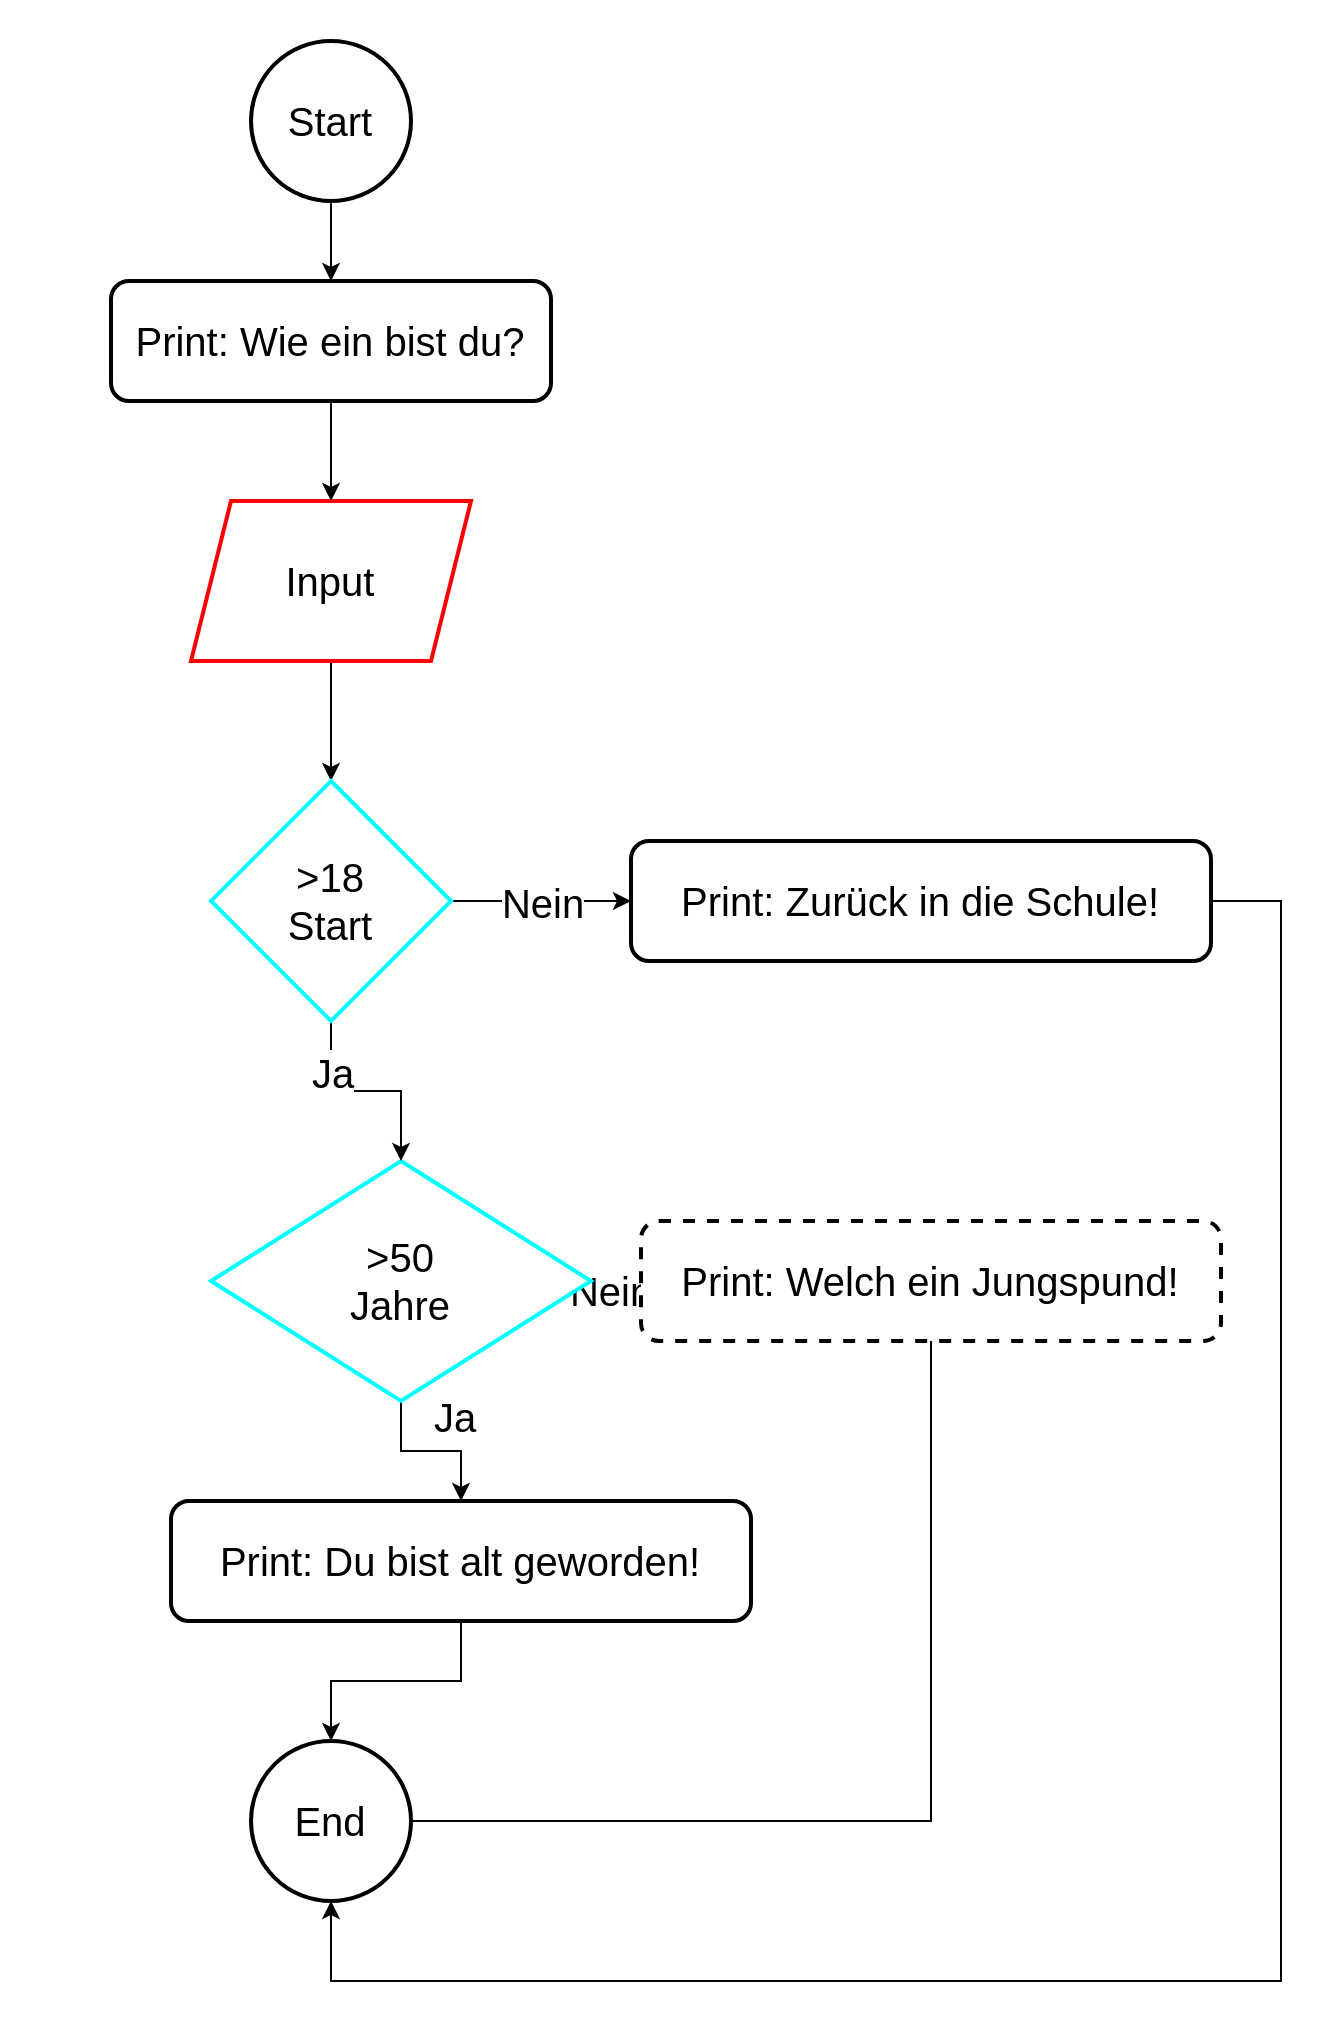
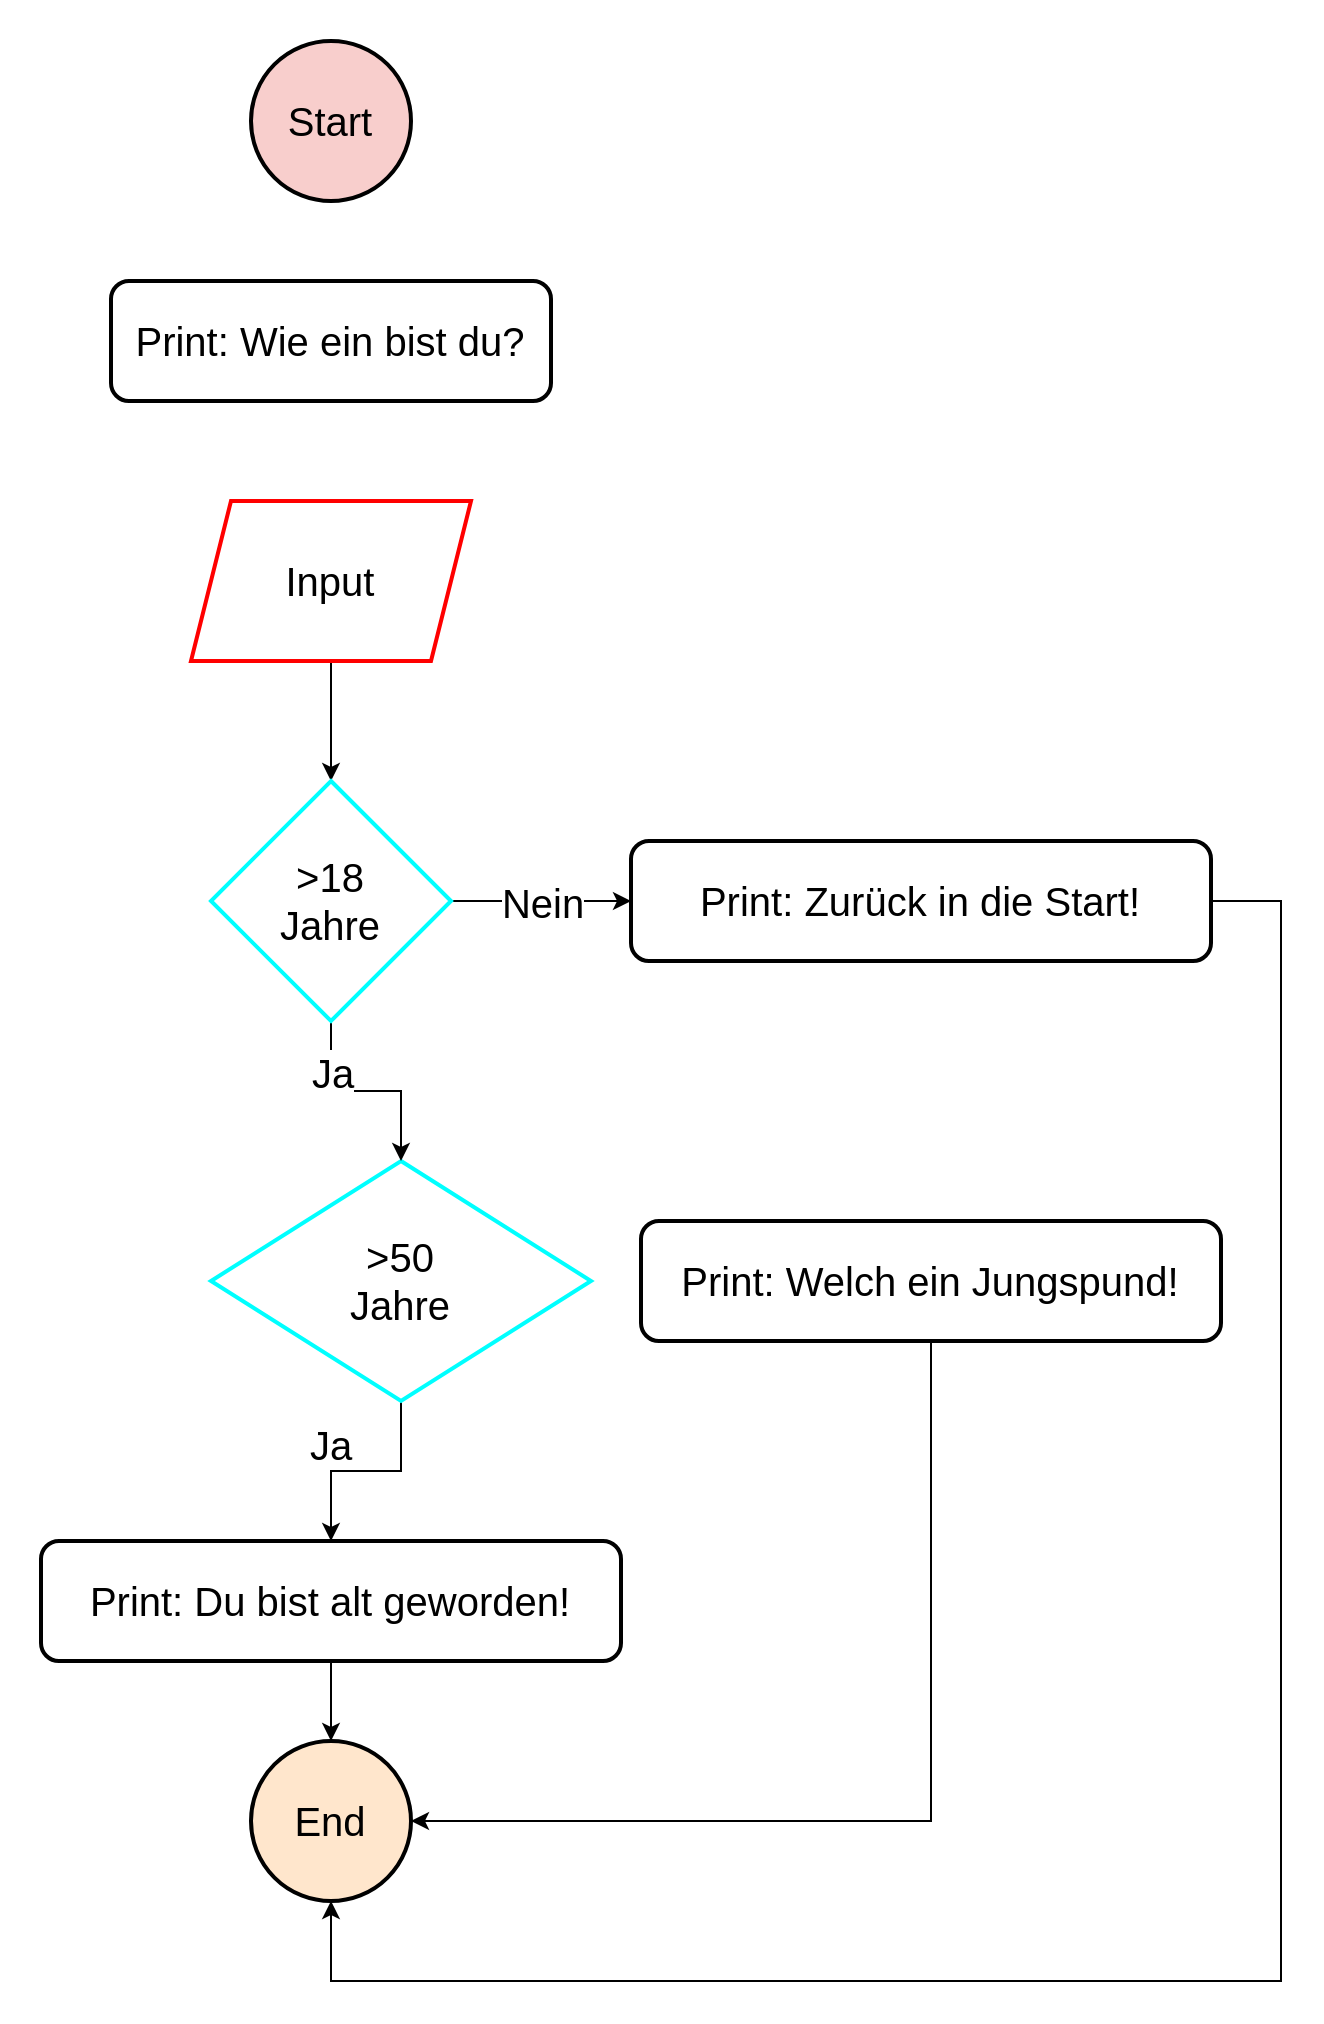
(331, 121) -> (331, 121)
(331, 234) -> none
(331, 444) -> none
(331, 901) -> (331, 901)
(921, 901) -> (921, 901)
(594, 1281) -> none
(931, 1281) -> (931, 1281)
(461, 1561) -> (331, 1601)
(331, 1821) -> (331, 1821)
(420, 1821) -> (426, 1821)
